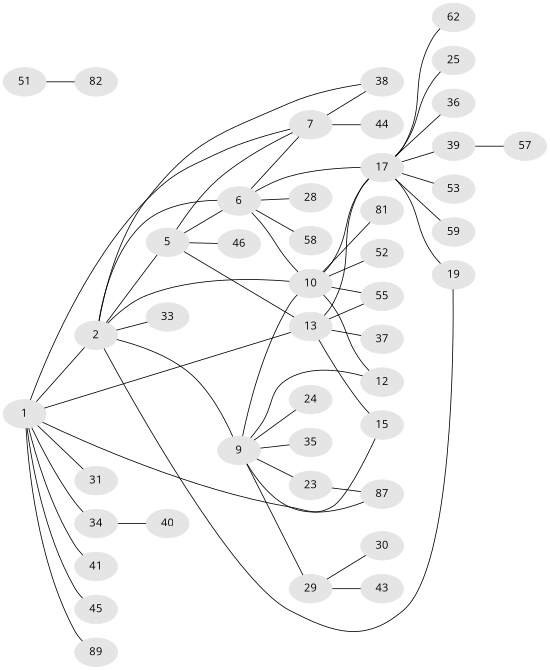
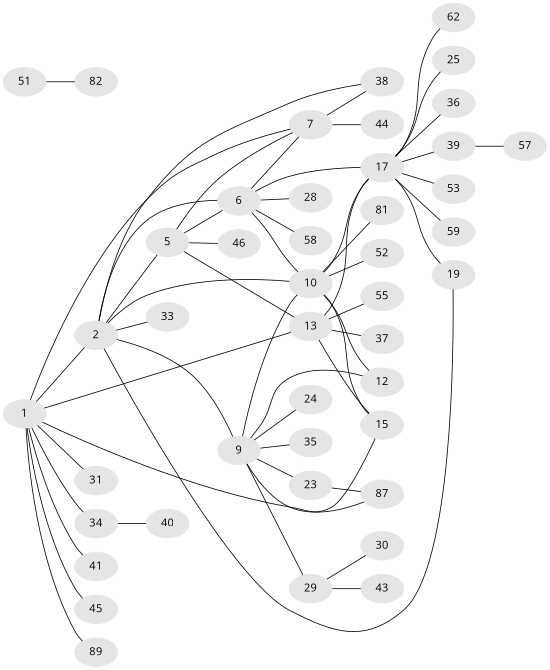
(346, 290) -> (346, 354)
